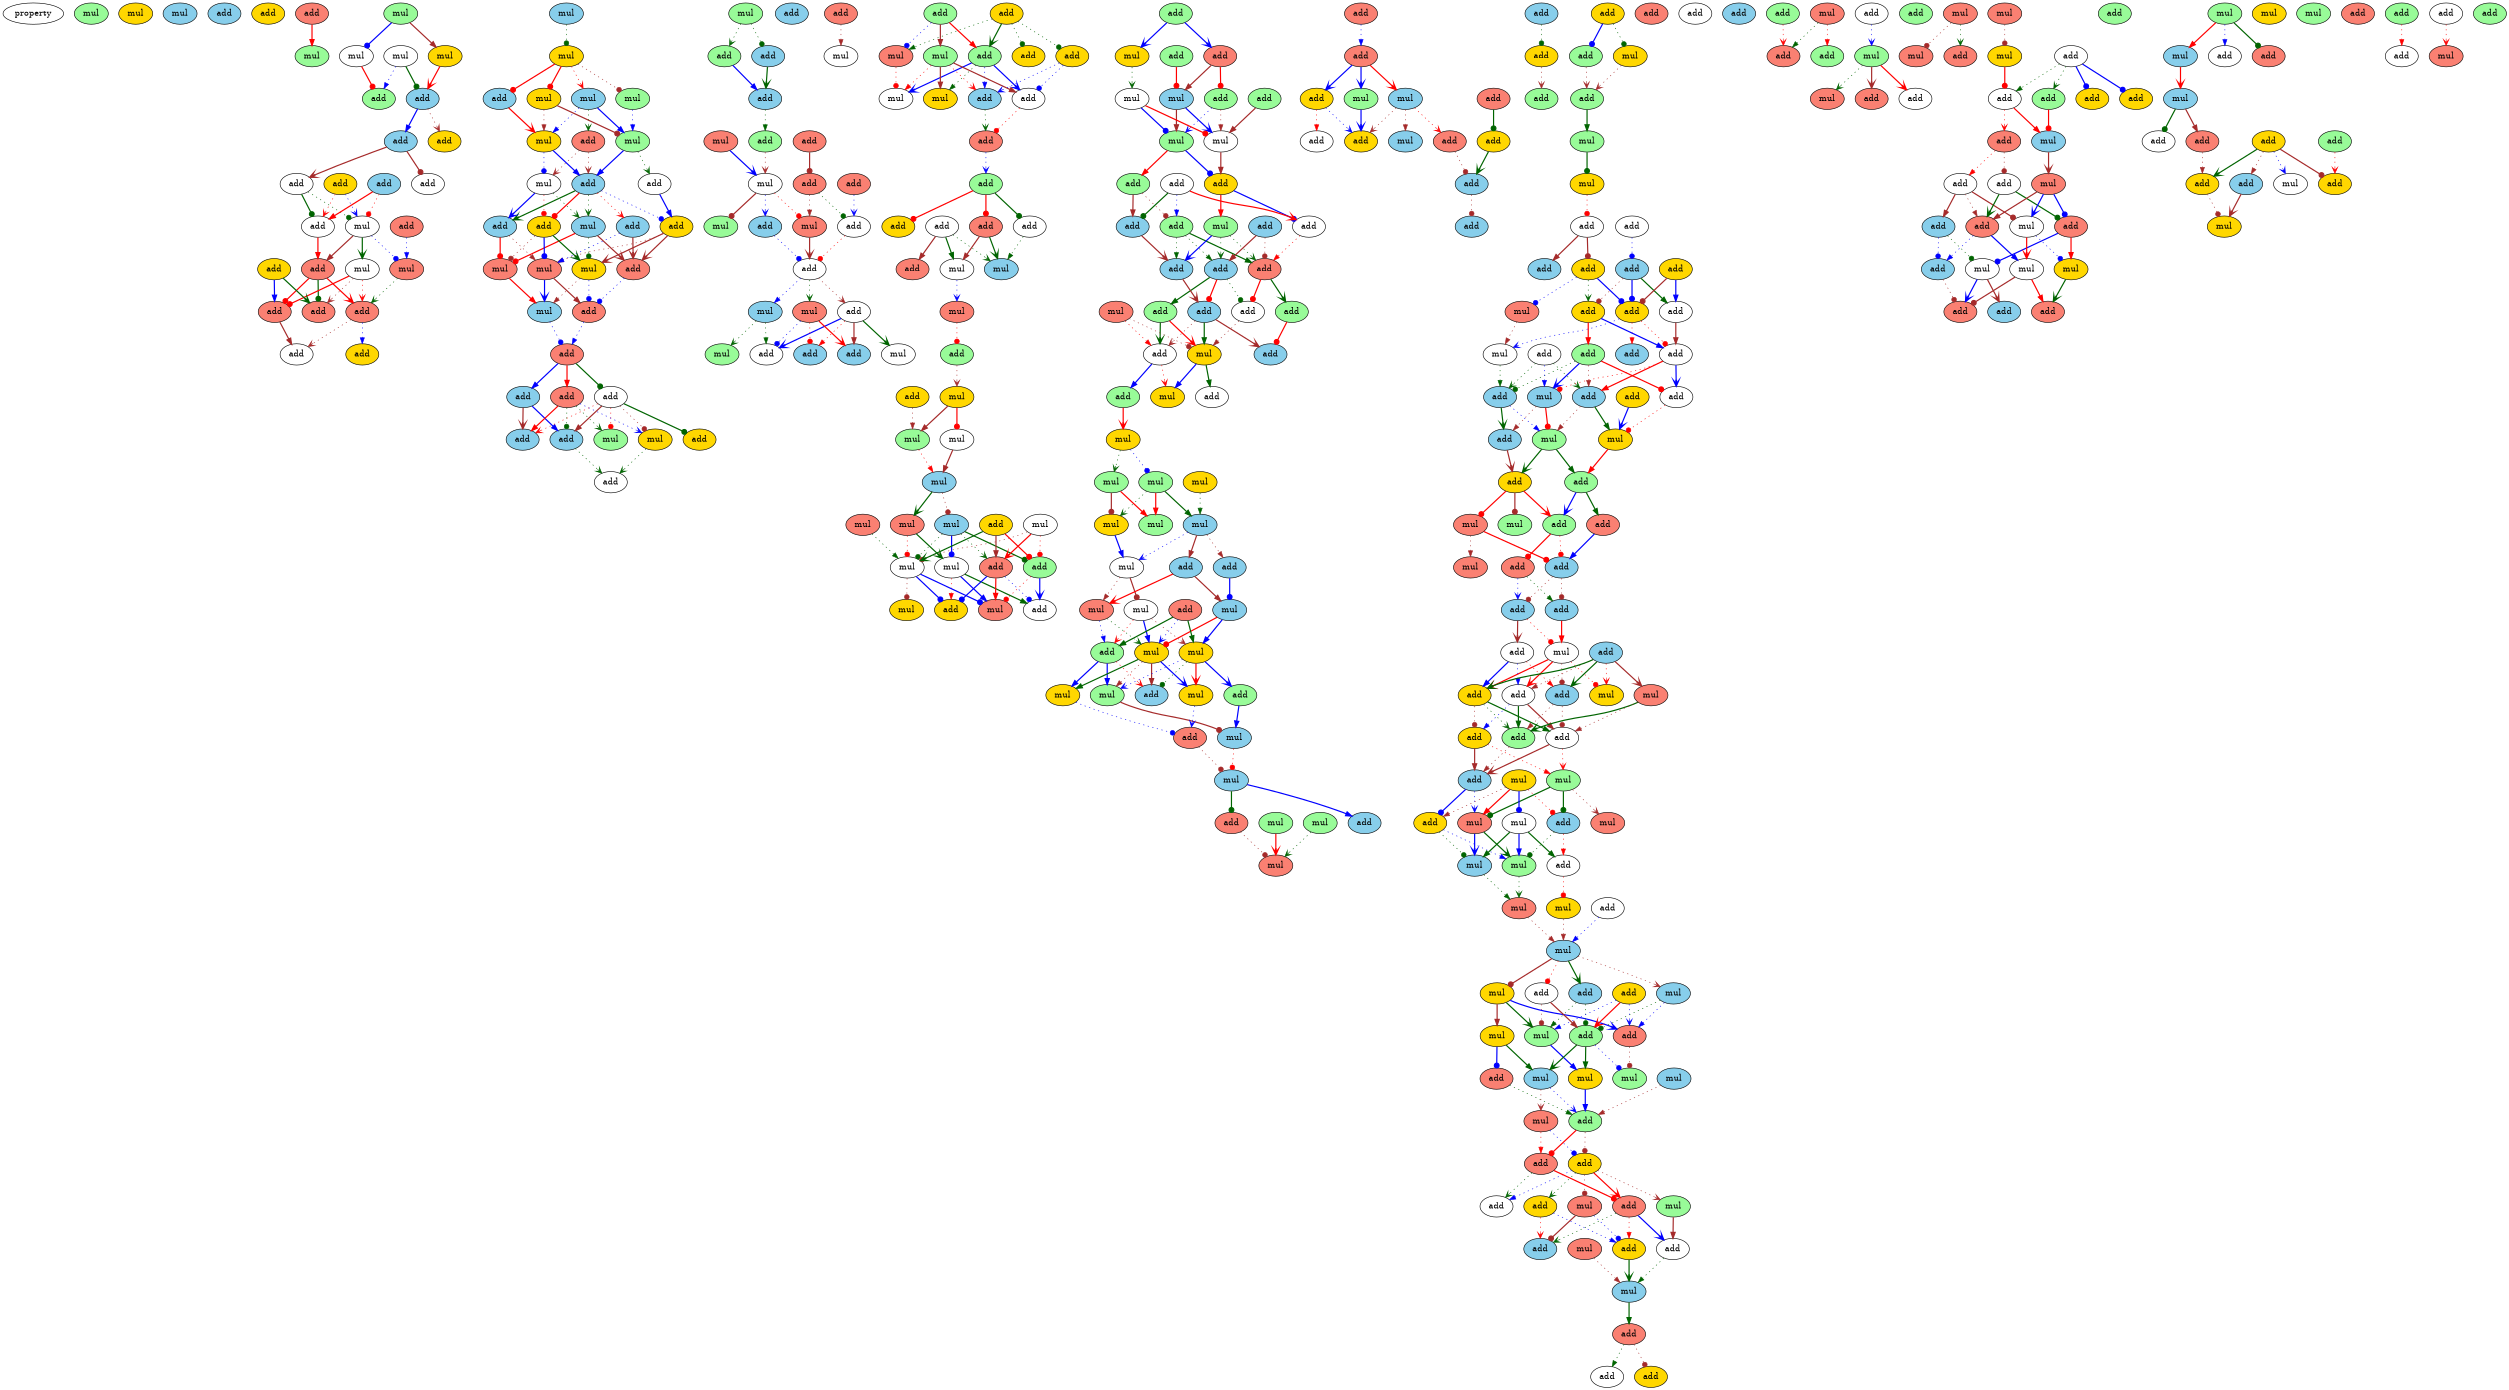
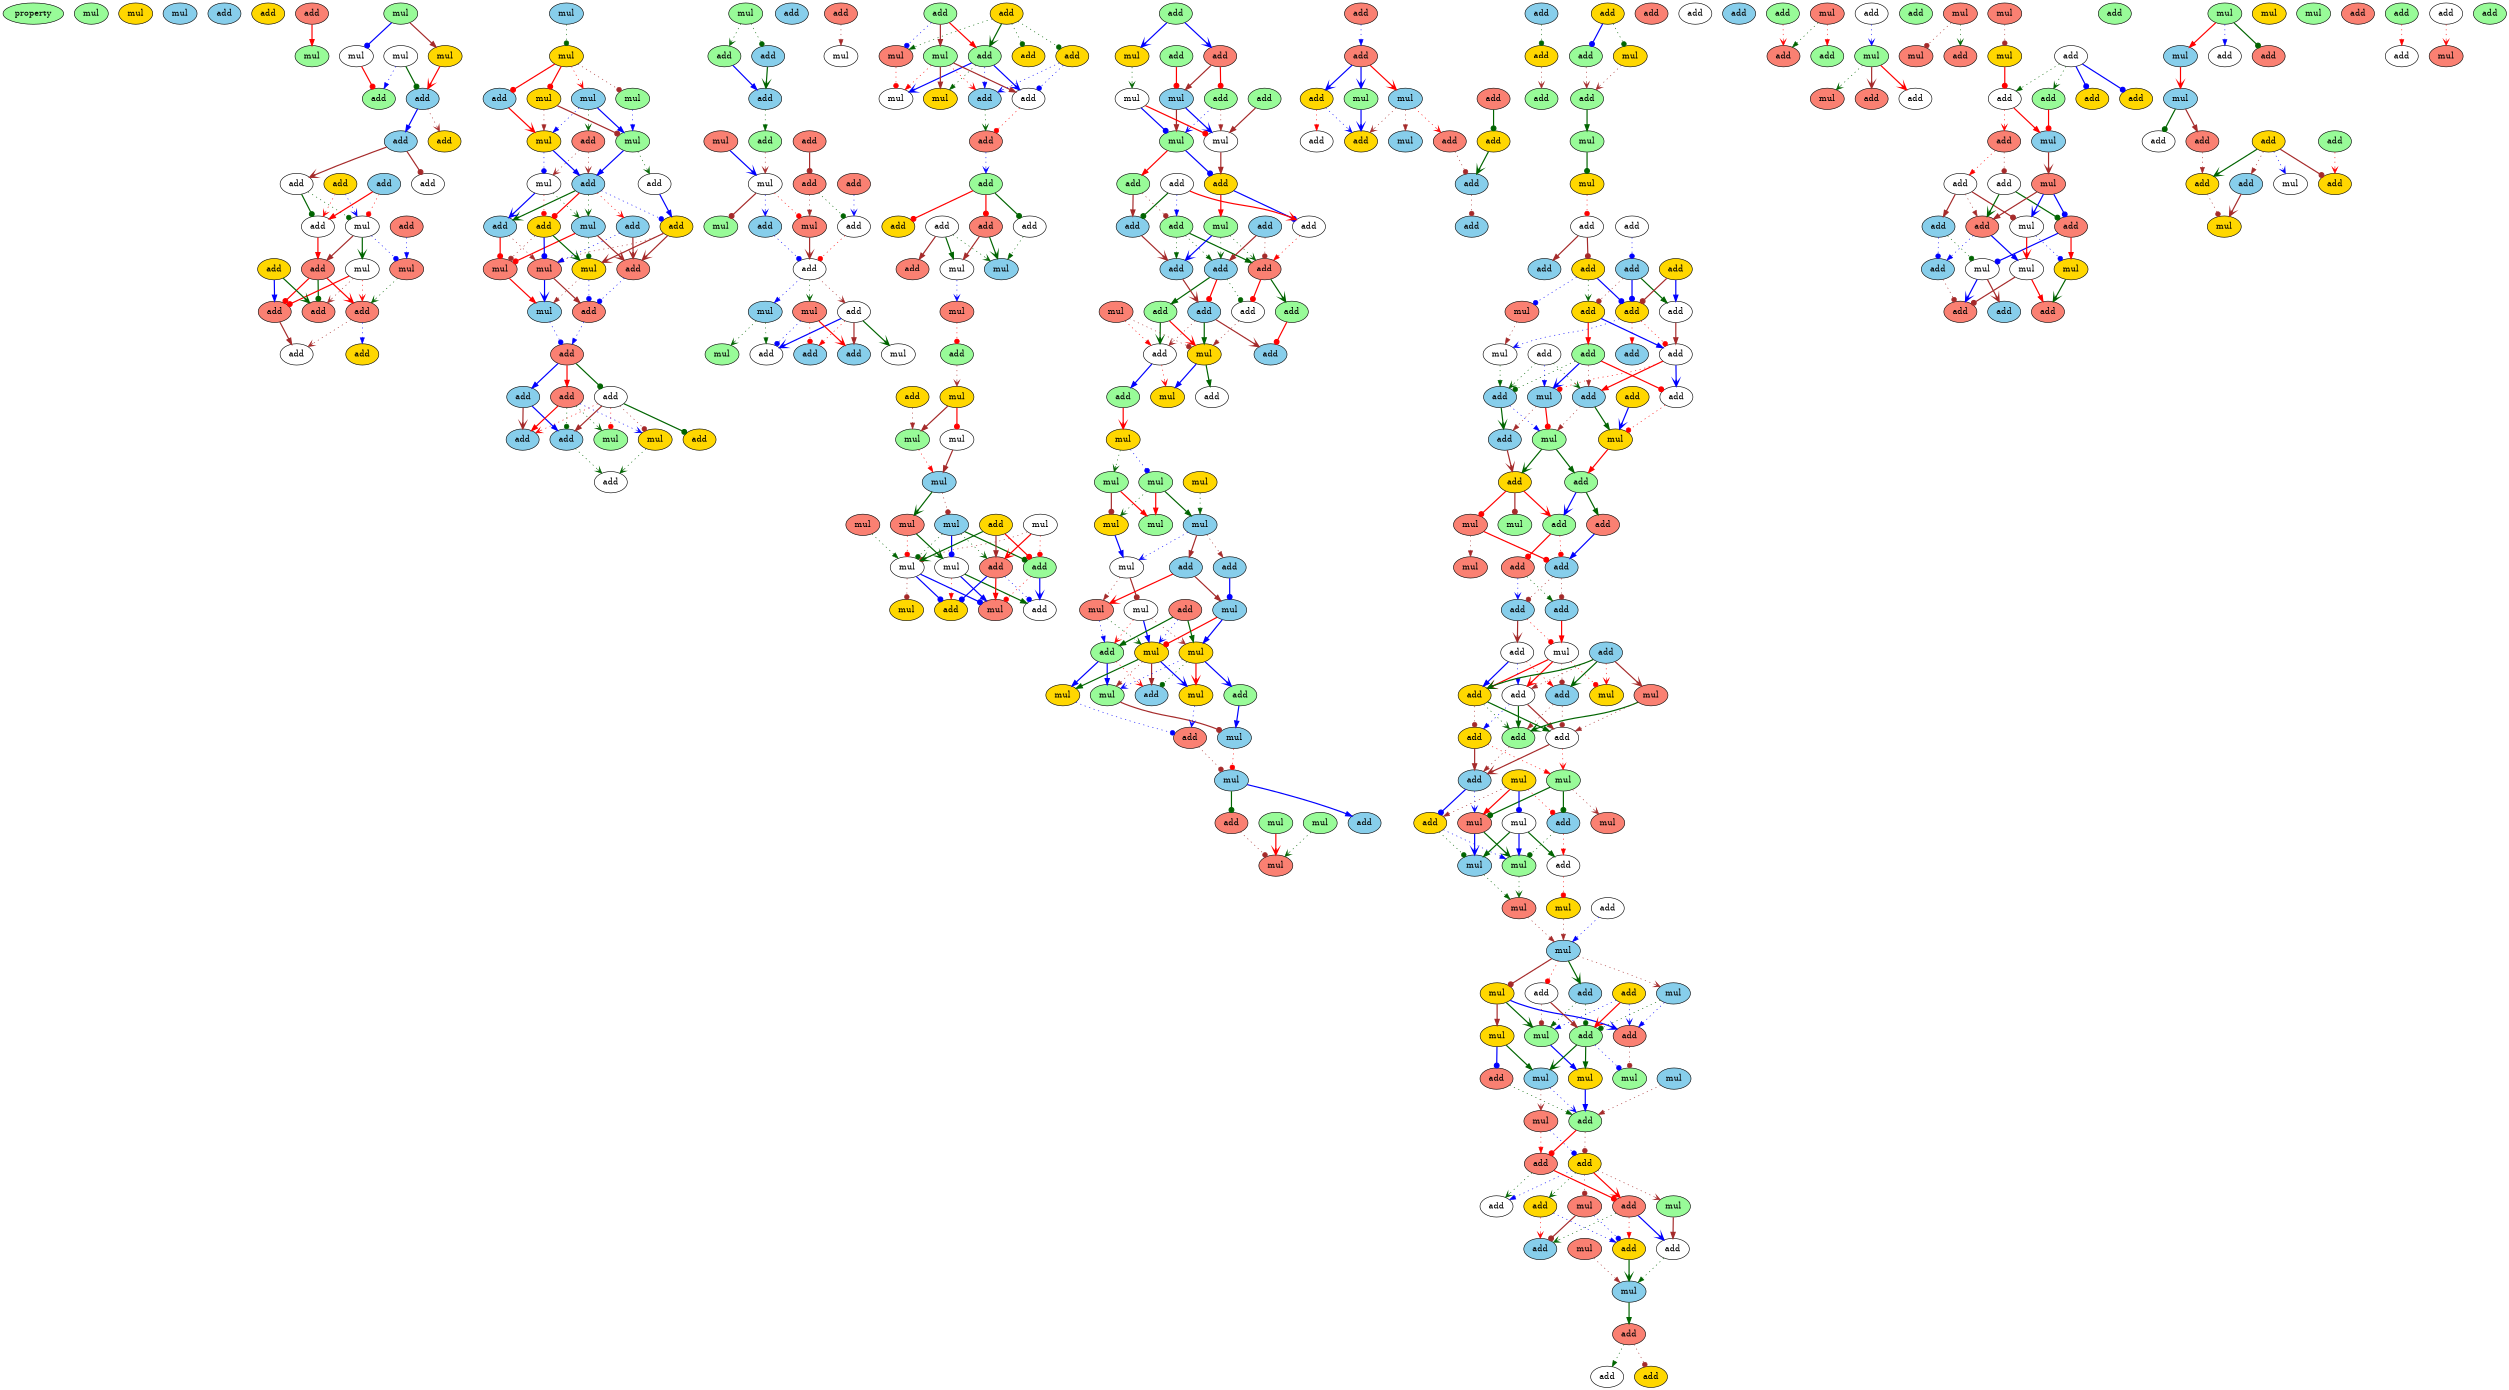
(33, 14) -> (33, 14)
